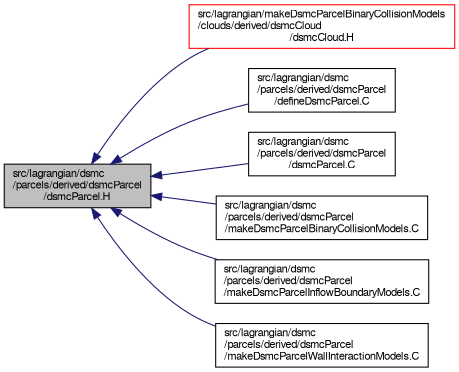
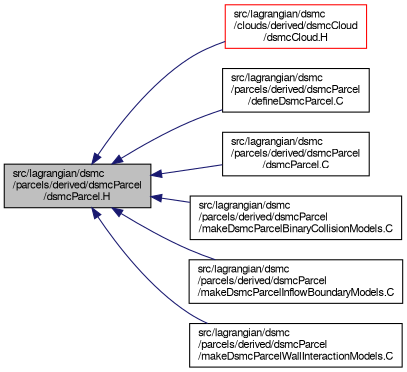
(322, 27) -> (296, 27)
